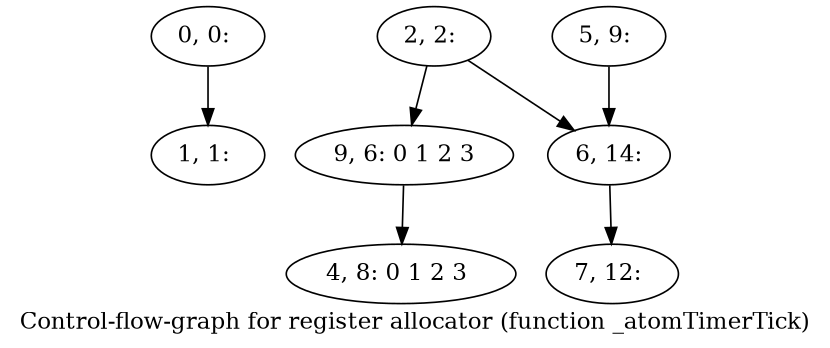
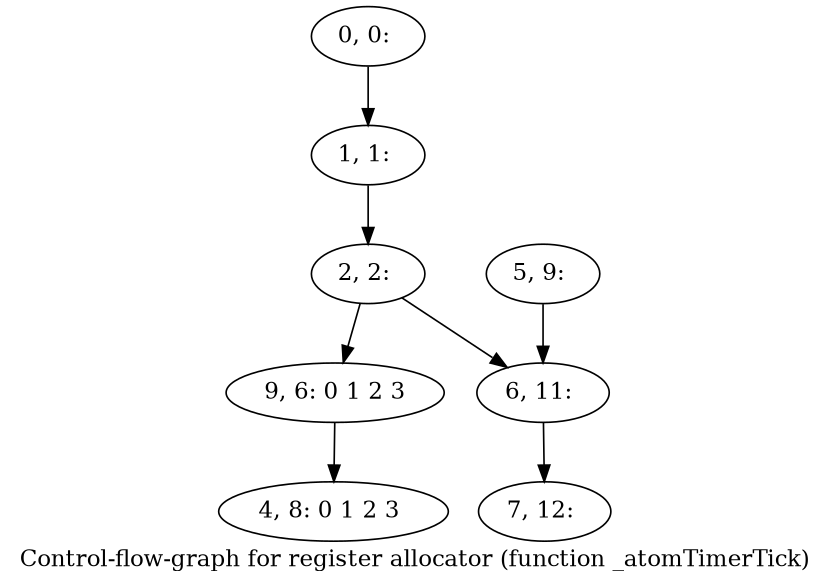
(609, 155) -> (543, 393)
none -> (368, 206)
